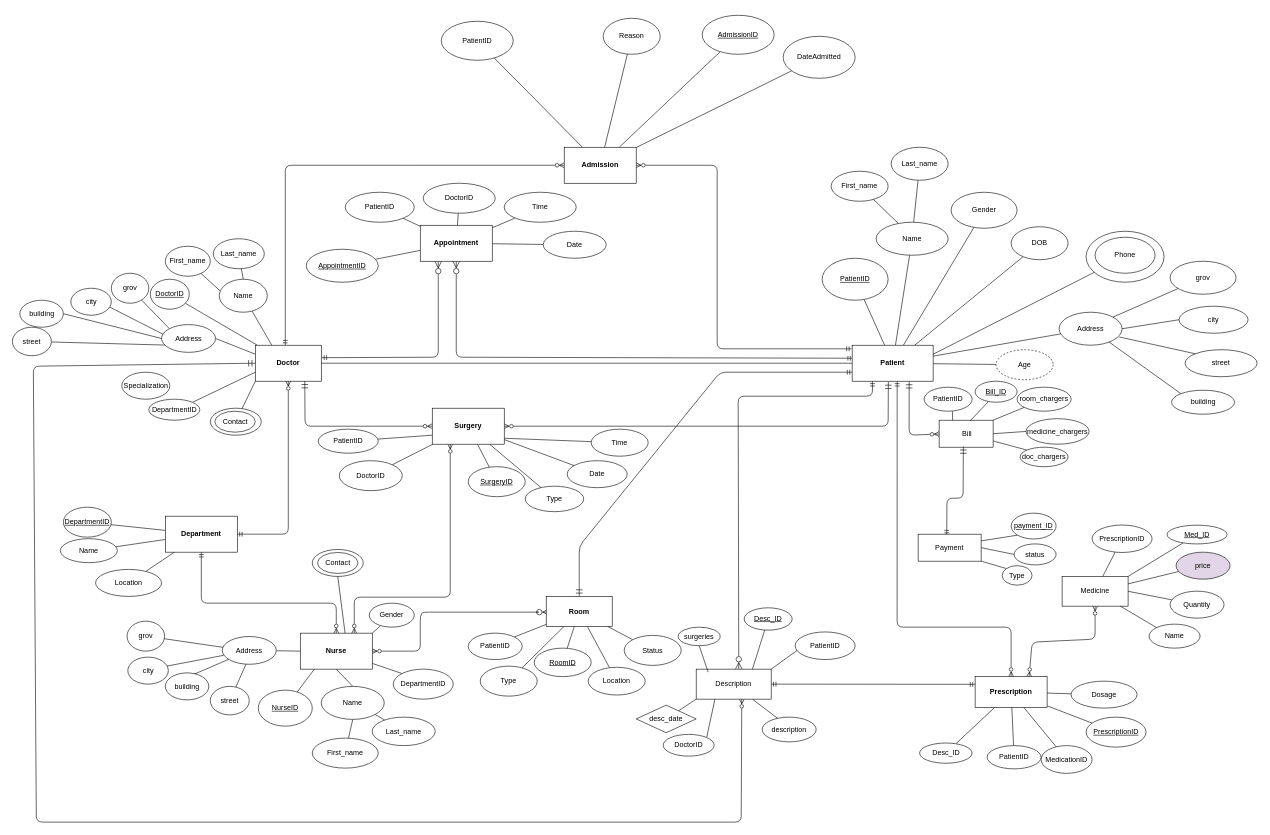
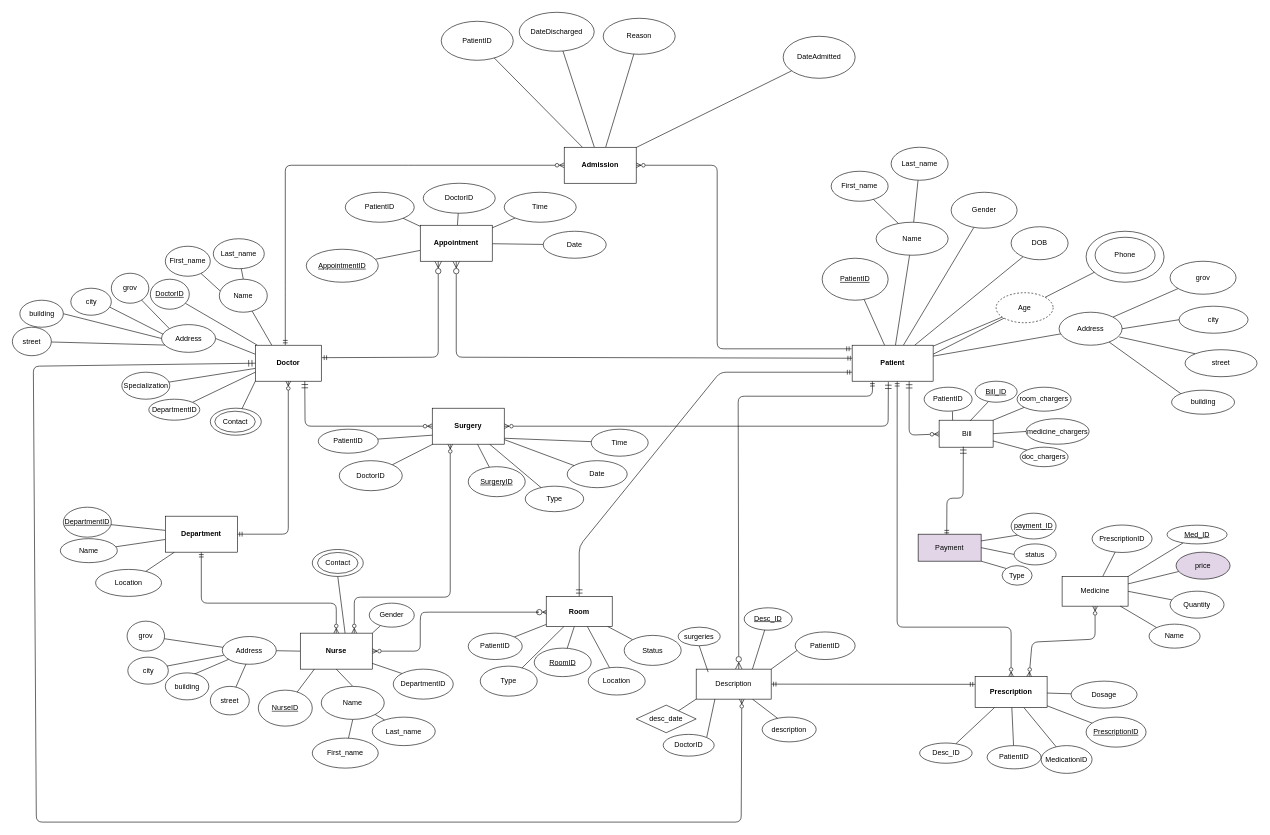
none -> (557, 32)
(738, 35) -> none
(632, 36) -> (639, 36)
none -> (579, 100)
(669, 100) -> none
(586, 363) -> (213, 375)
(1025, 365) -> (1025, 308)
(950, 548) -> (950, 548)
